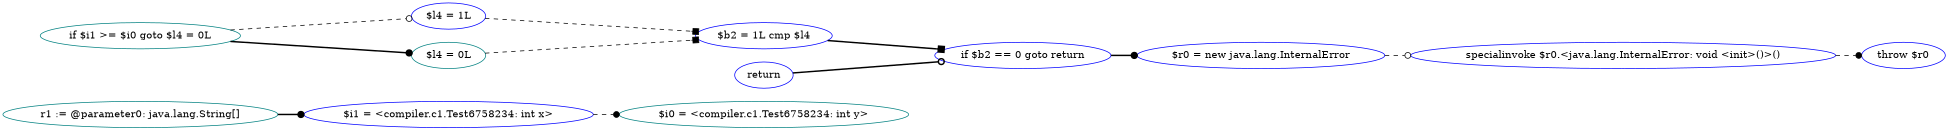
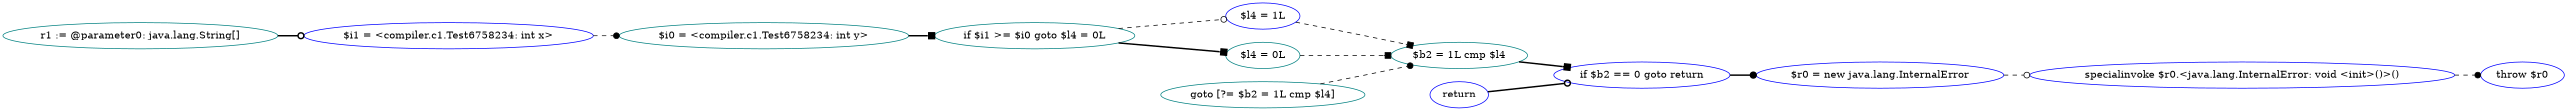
(764, 36) -> (1459, 55)
none -> (918, 36)
(318, 47) -> (1169, 47)
none -> (1263, 95)
(288, 114) -> (288, 36)
